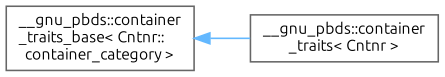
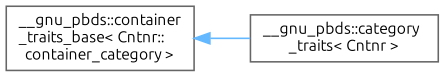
(344, 38) -> (344, 38)
